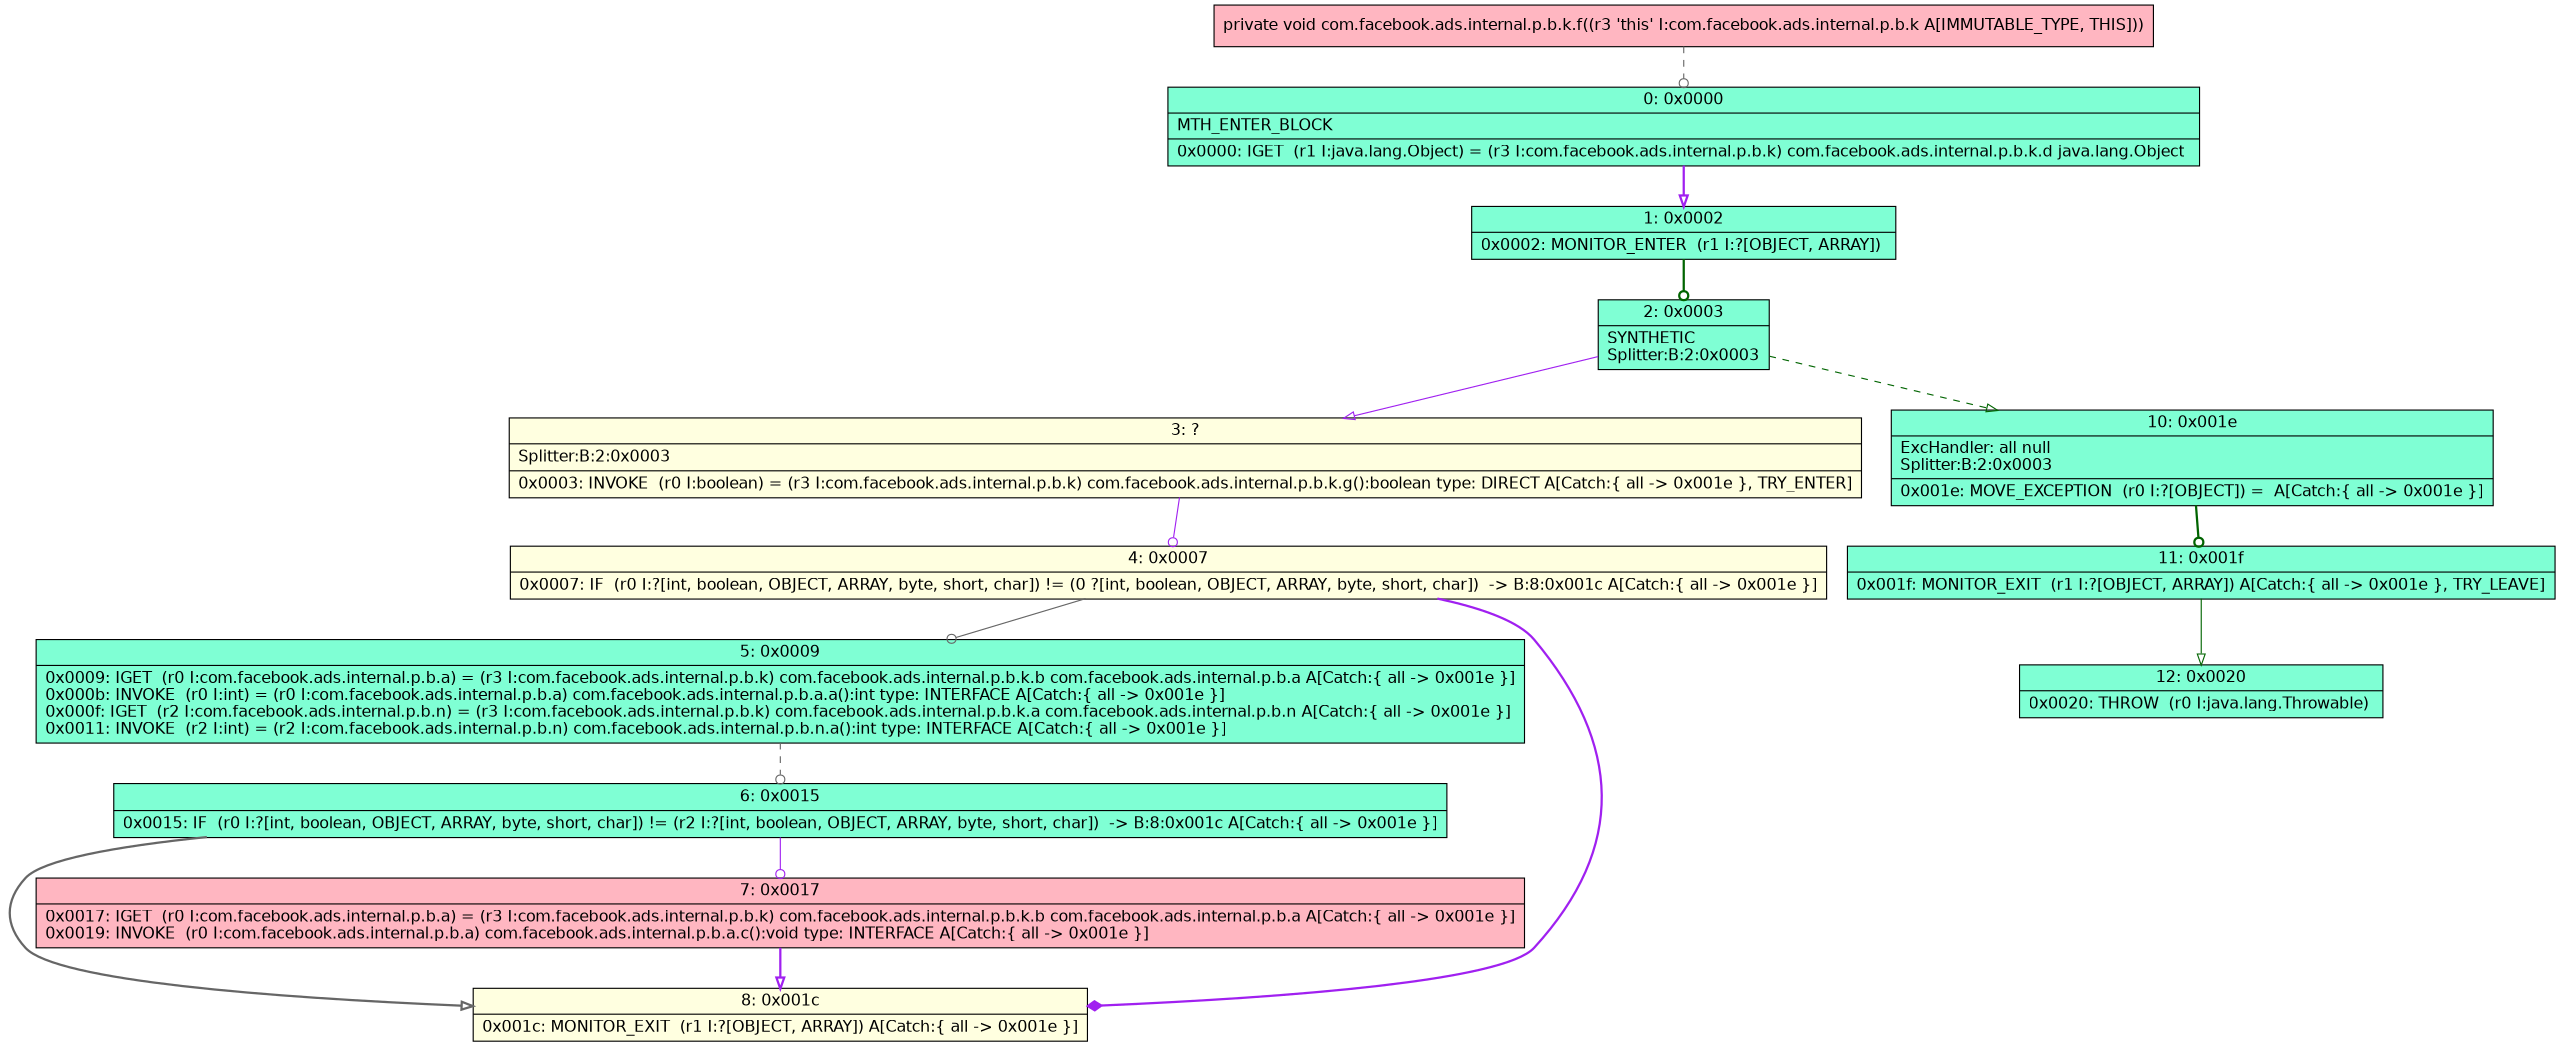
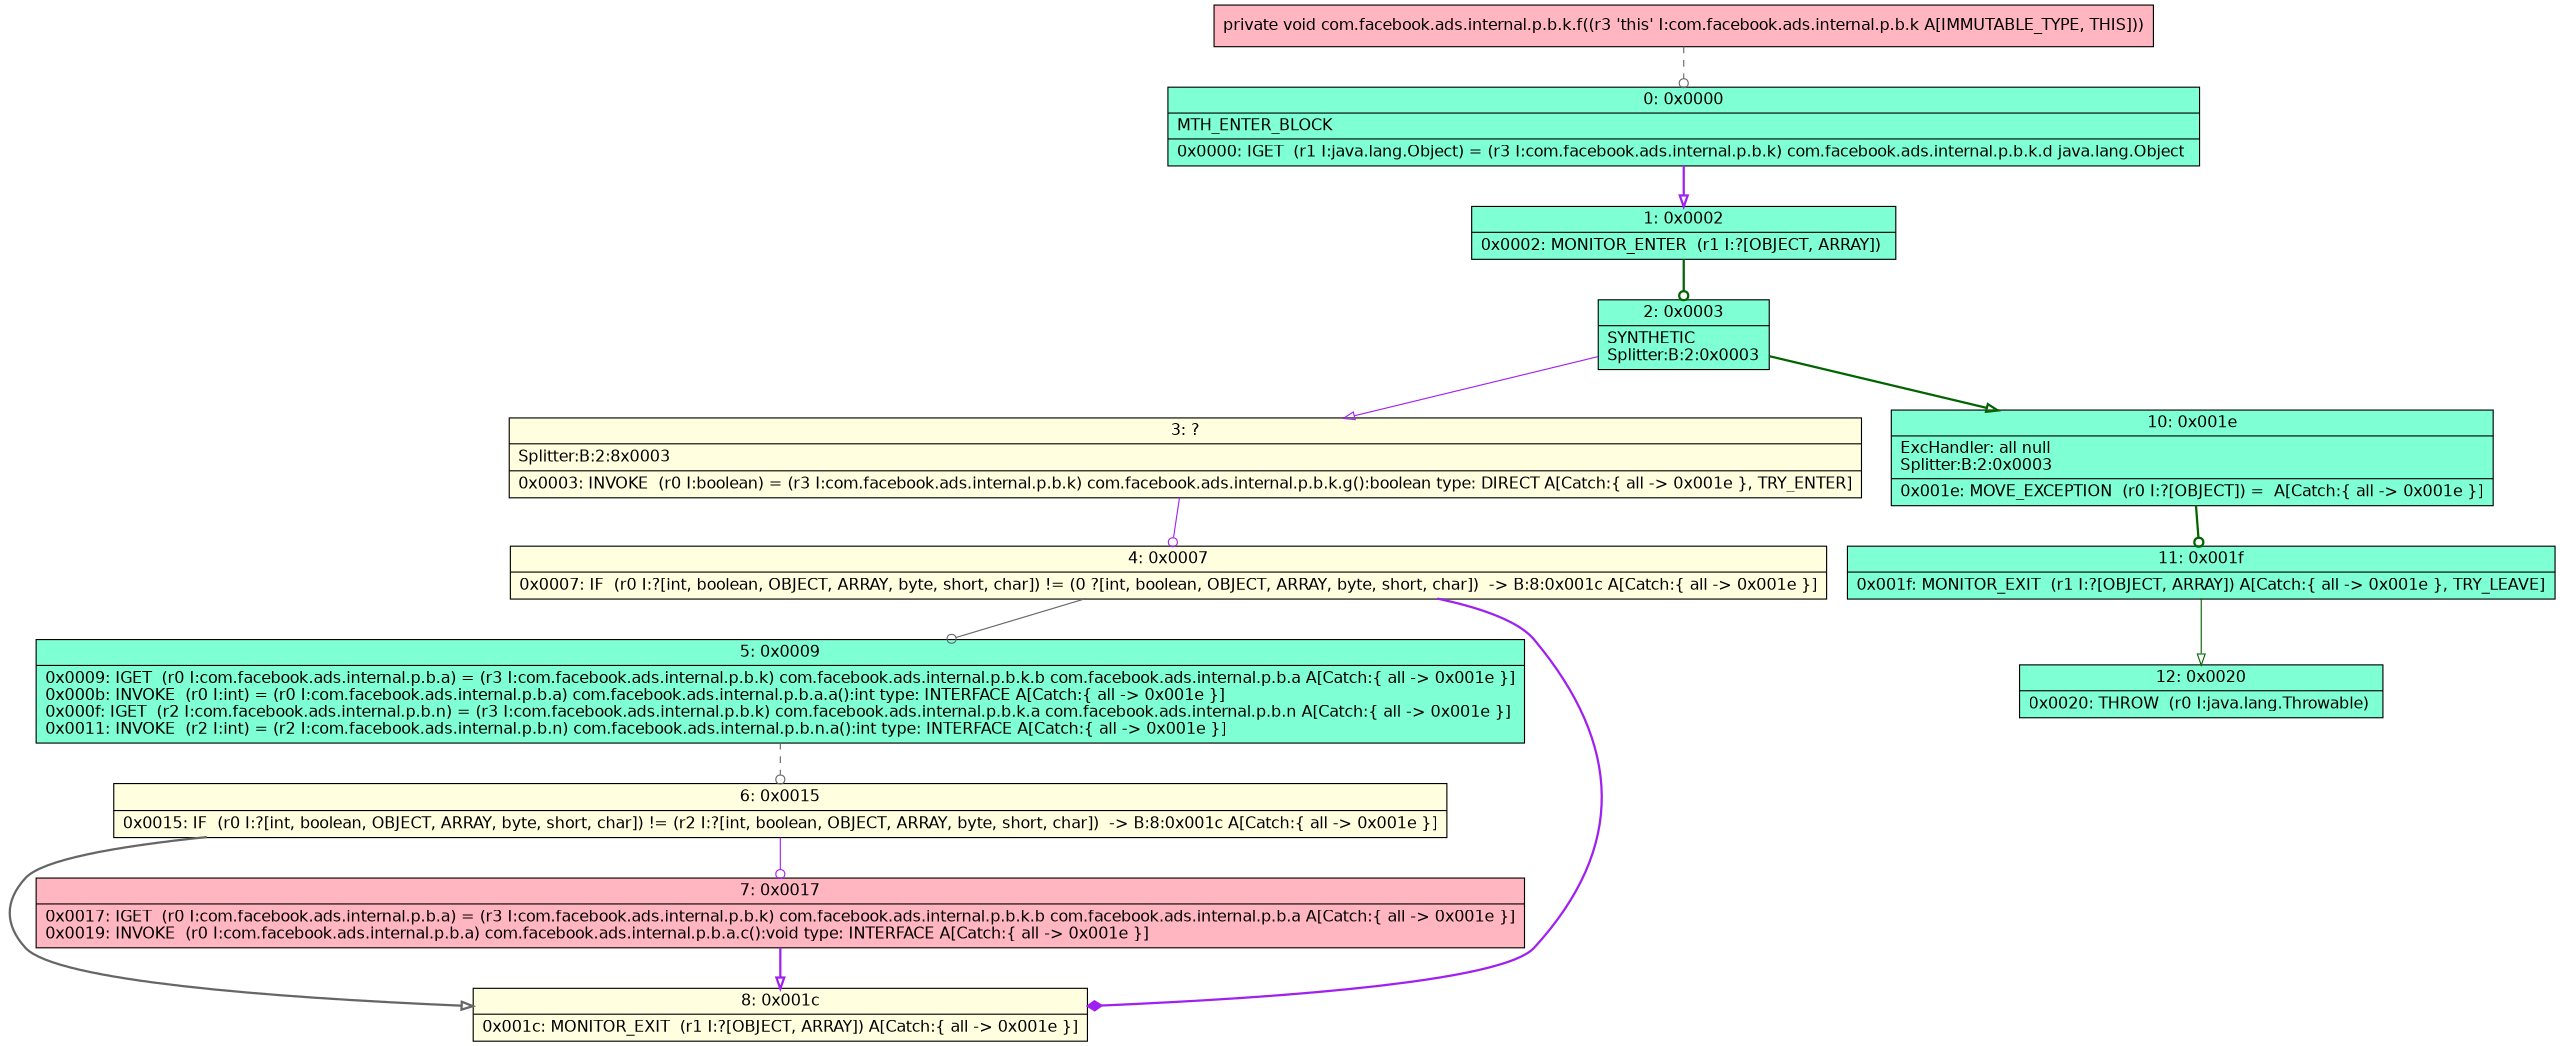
(1878, 382) -> (1878, 382)
(595, 457) -> (595, 457)
(780, 811) -> (780, 811)
